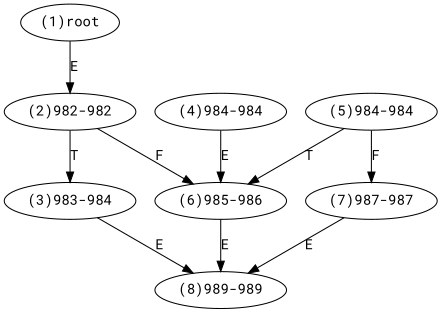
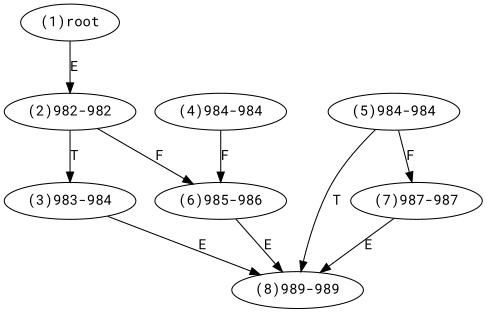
(301, 154) -> (329, 189)
(225, 156) -> (225, 156)
